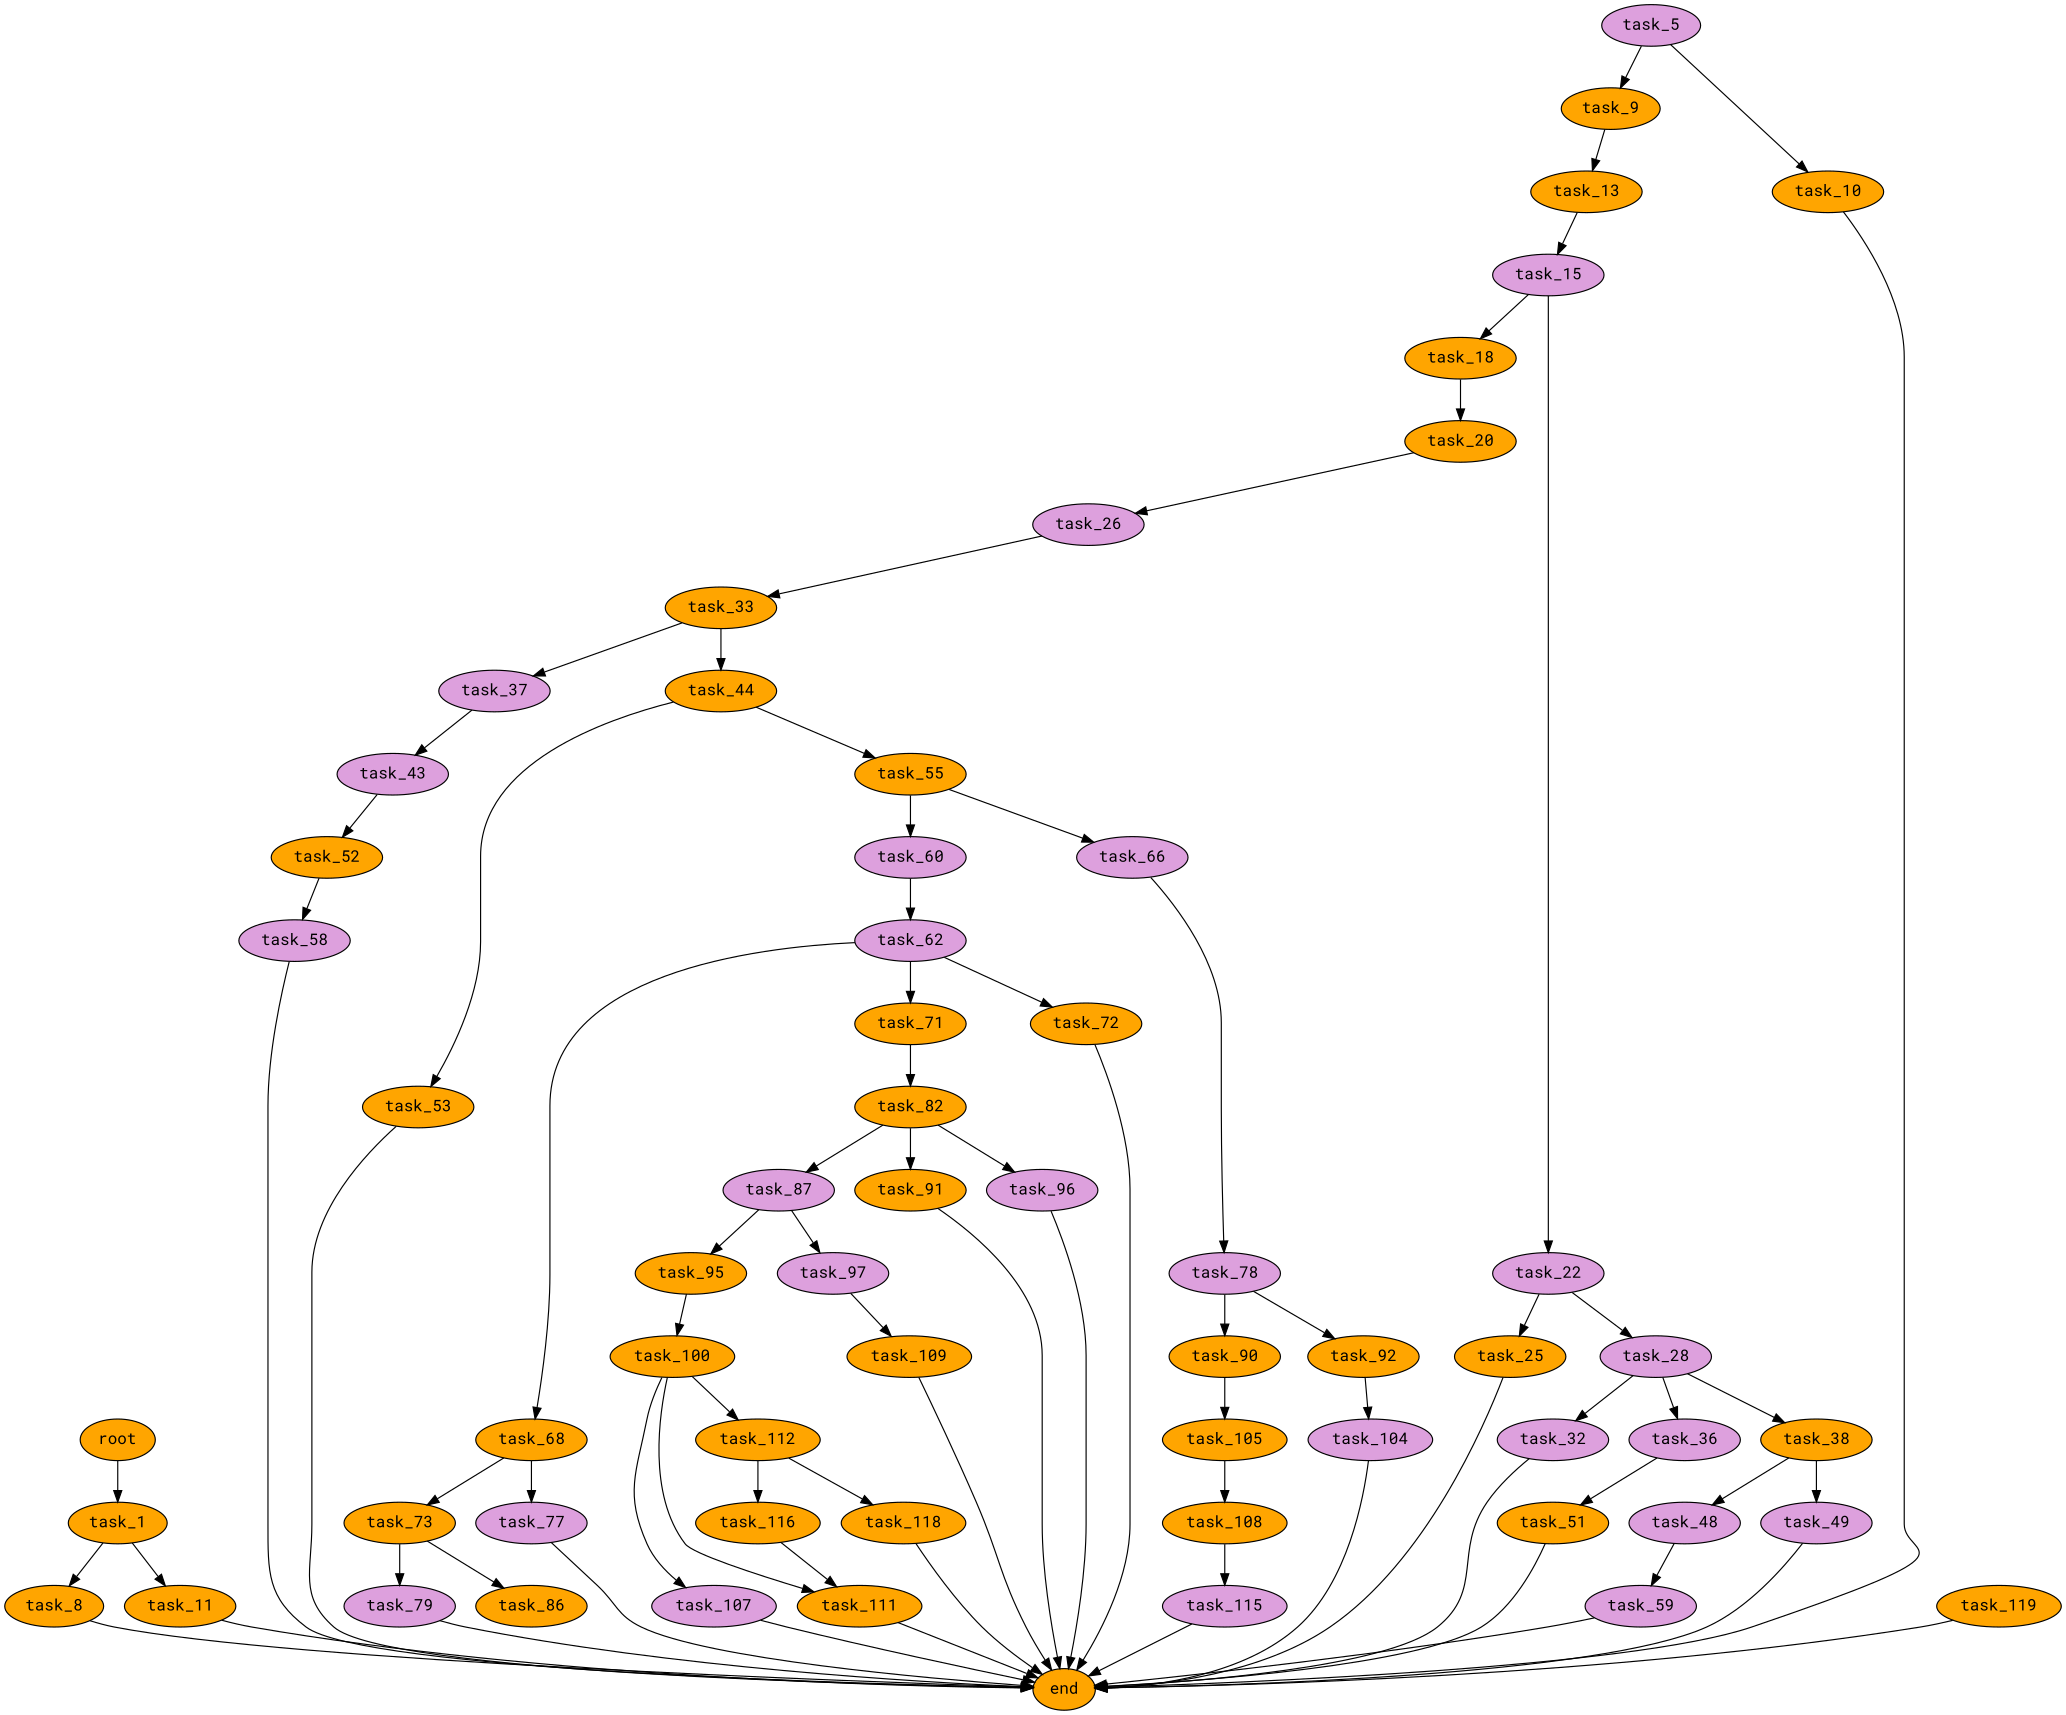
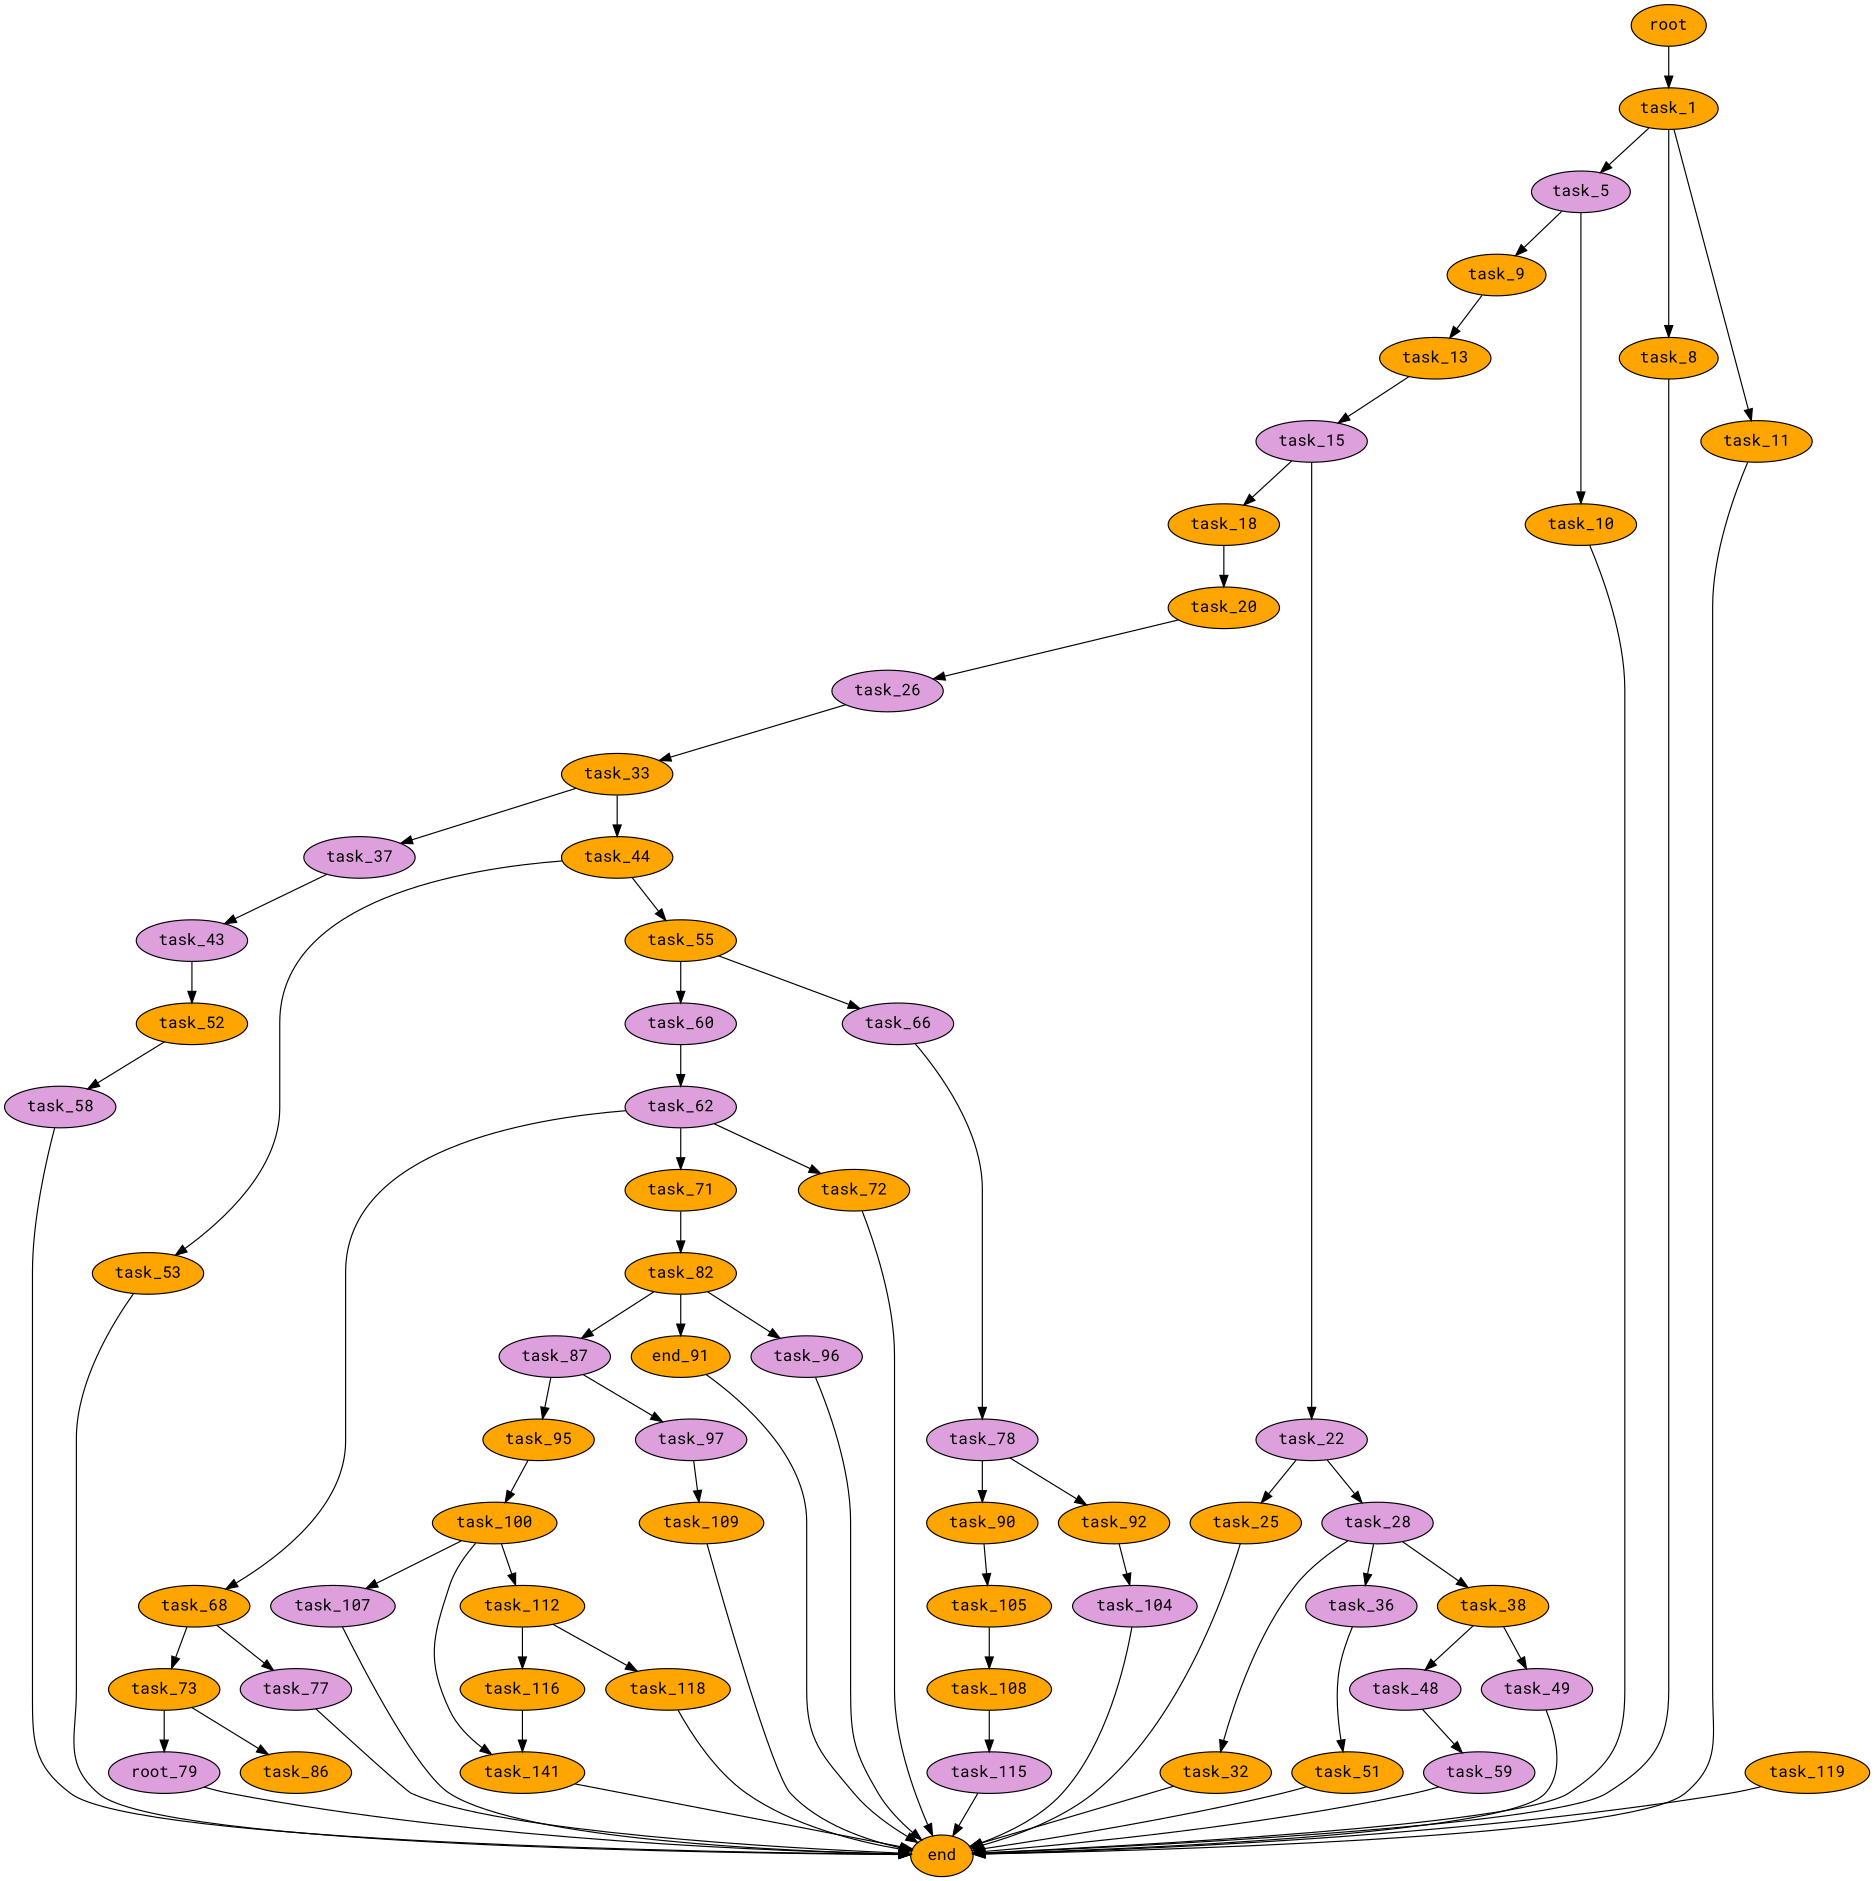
none -> (1629, 146)
(910, 1190) -> (681, 1357)
(1553, 1440) -> (1216, 1773)
(400, 1606) -> (164, 1773)
(860, 1606) -> (522, 1773)
